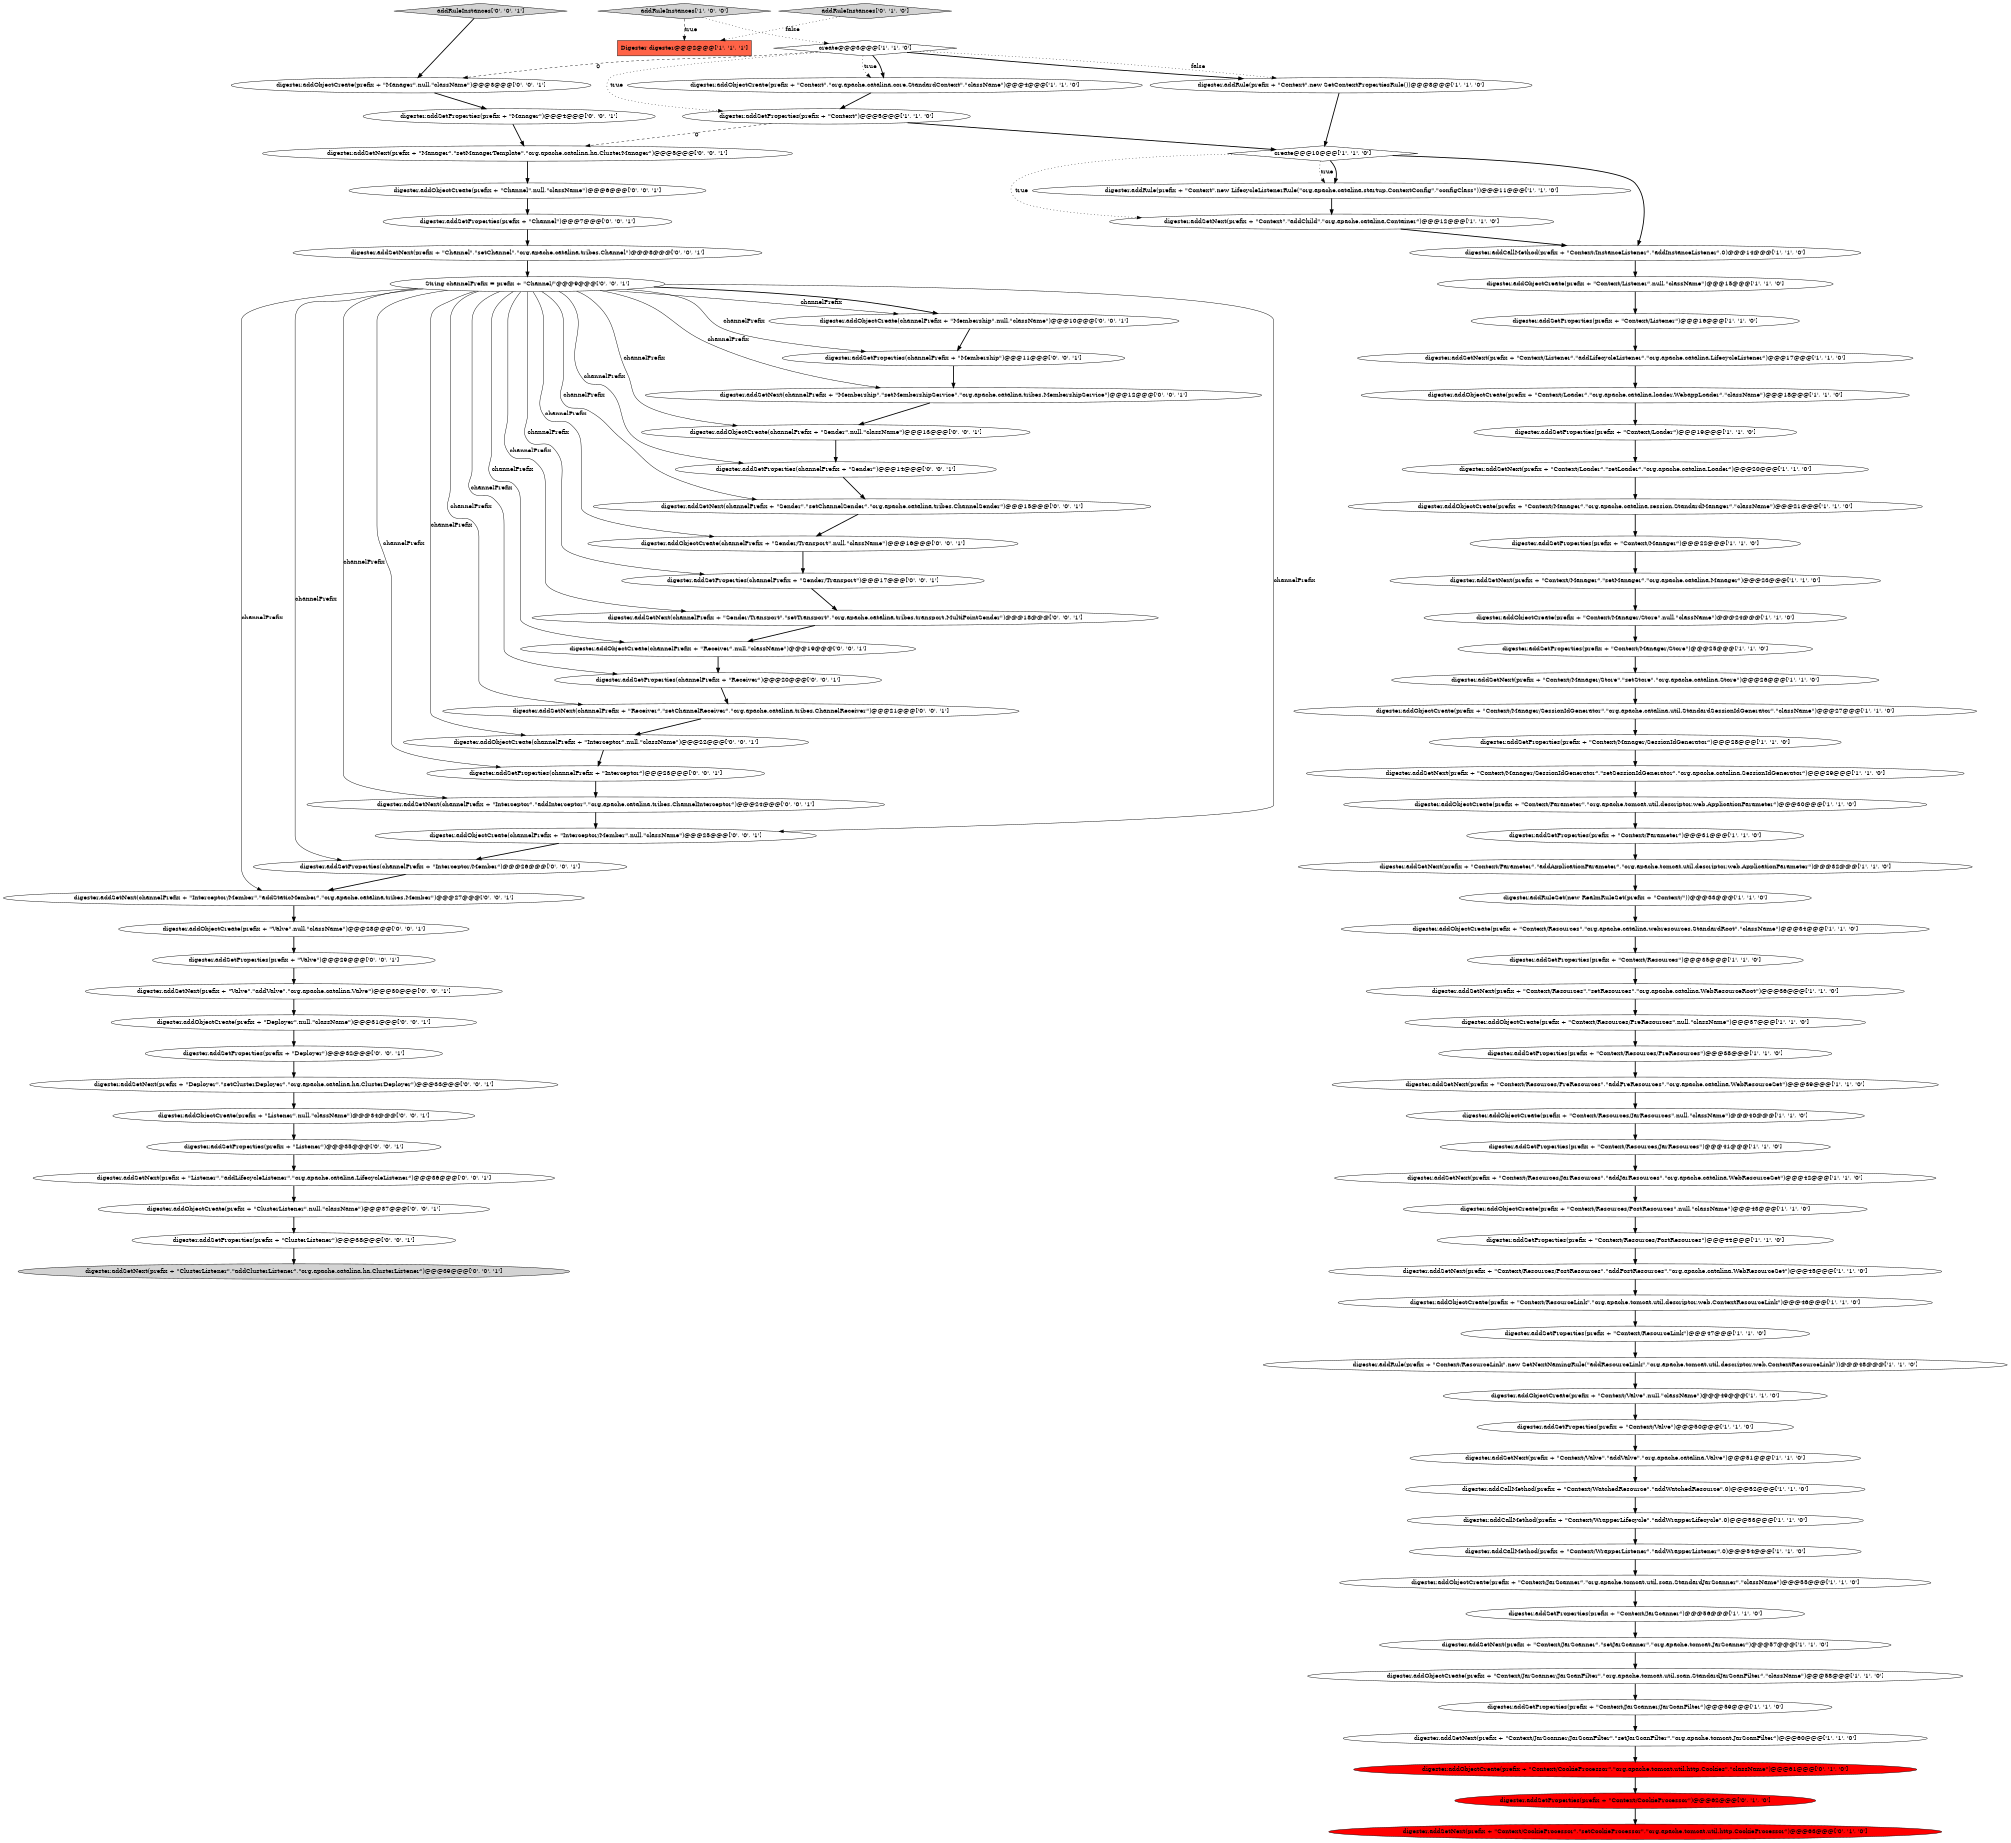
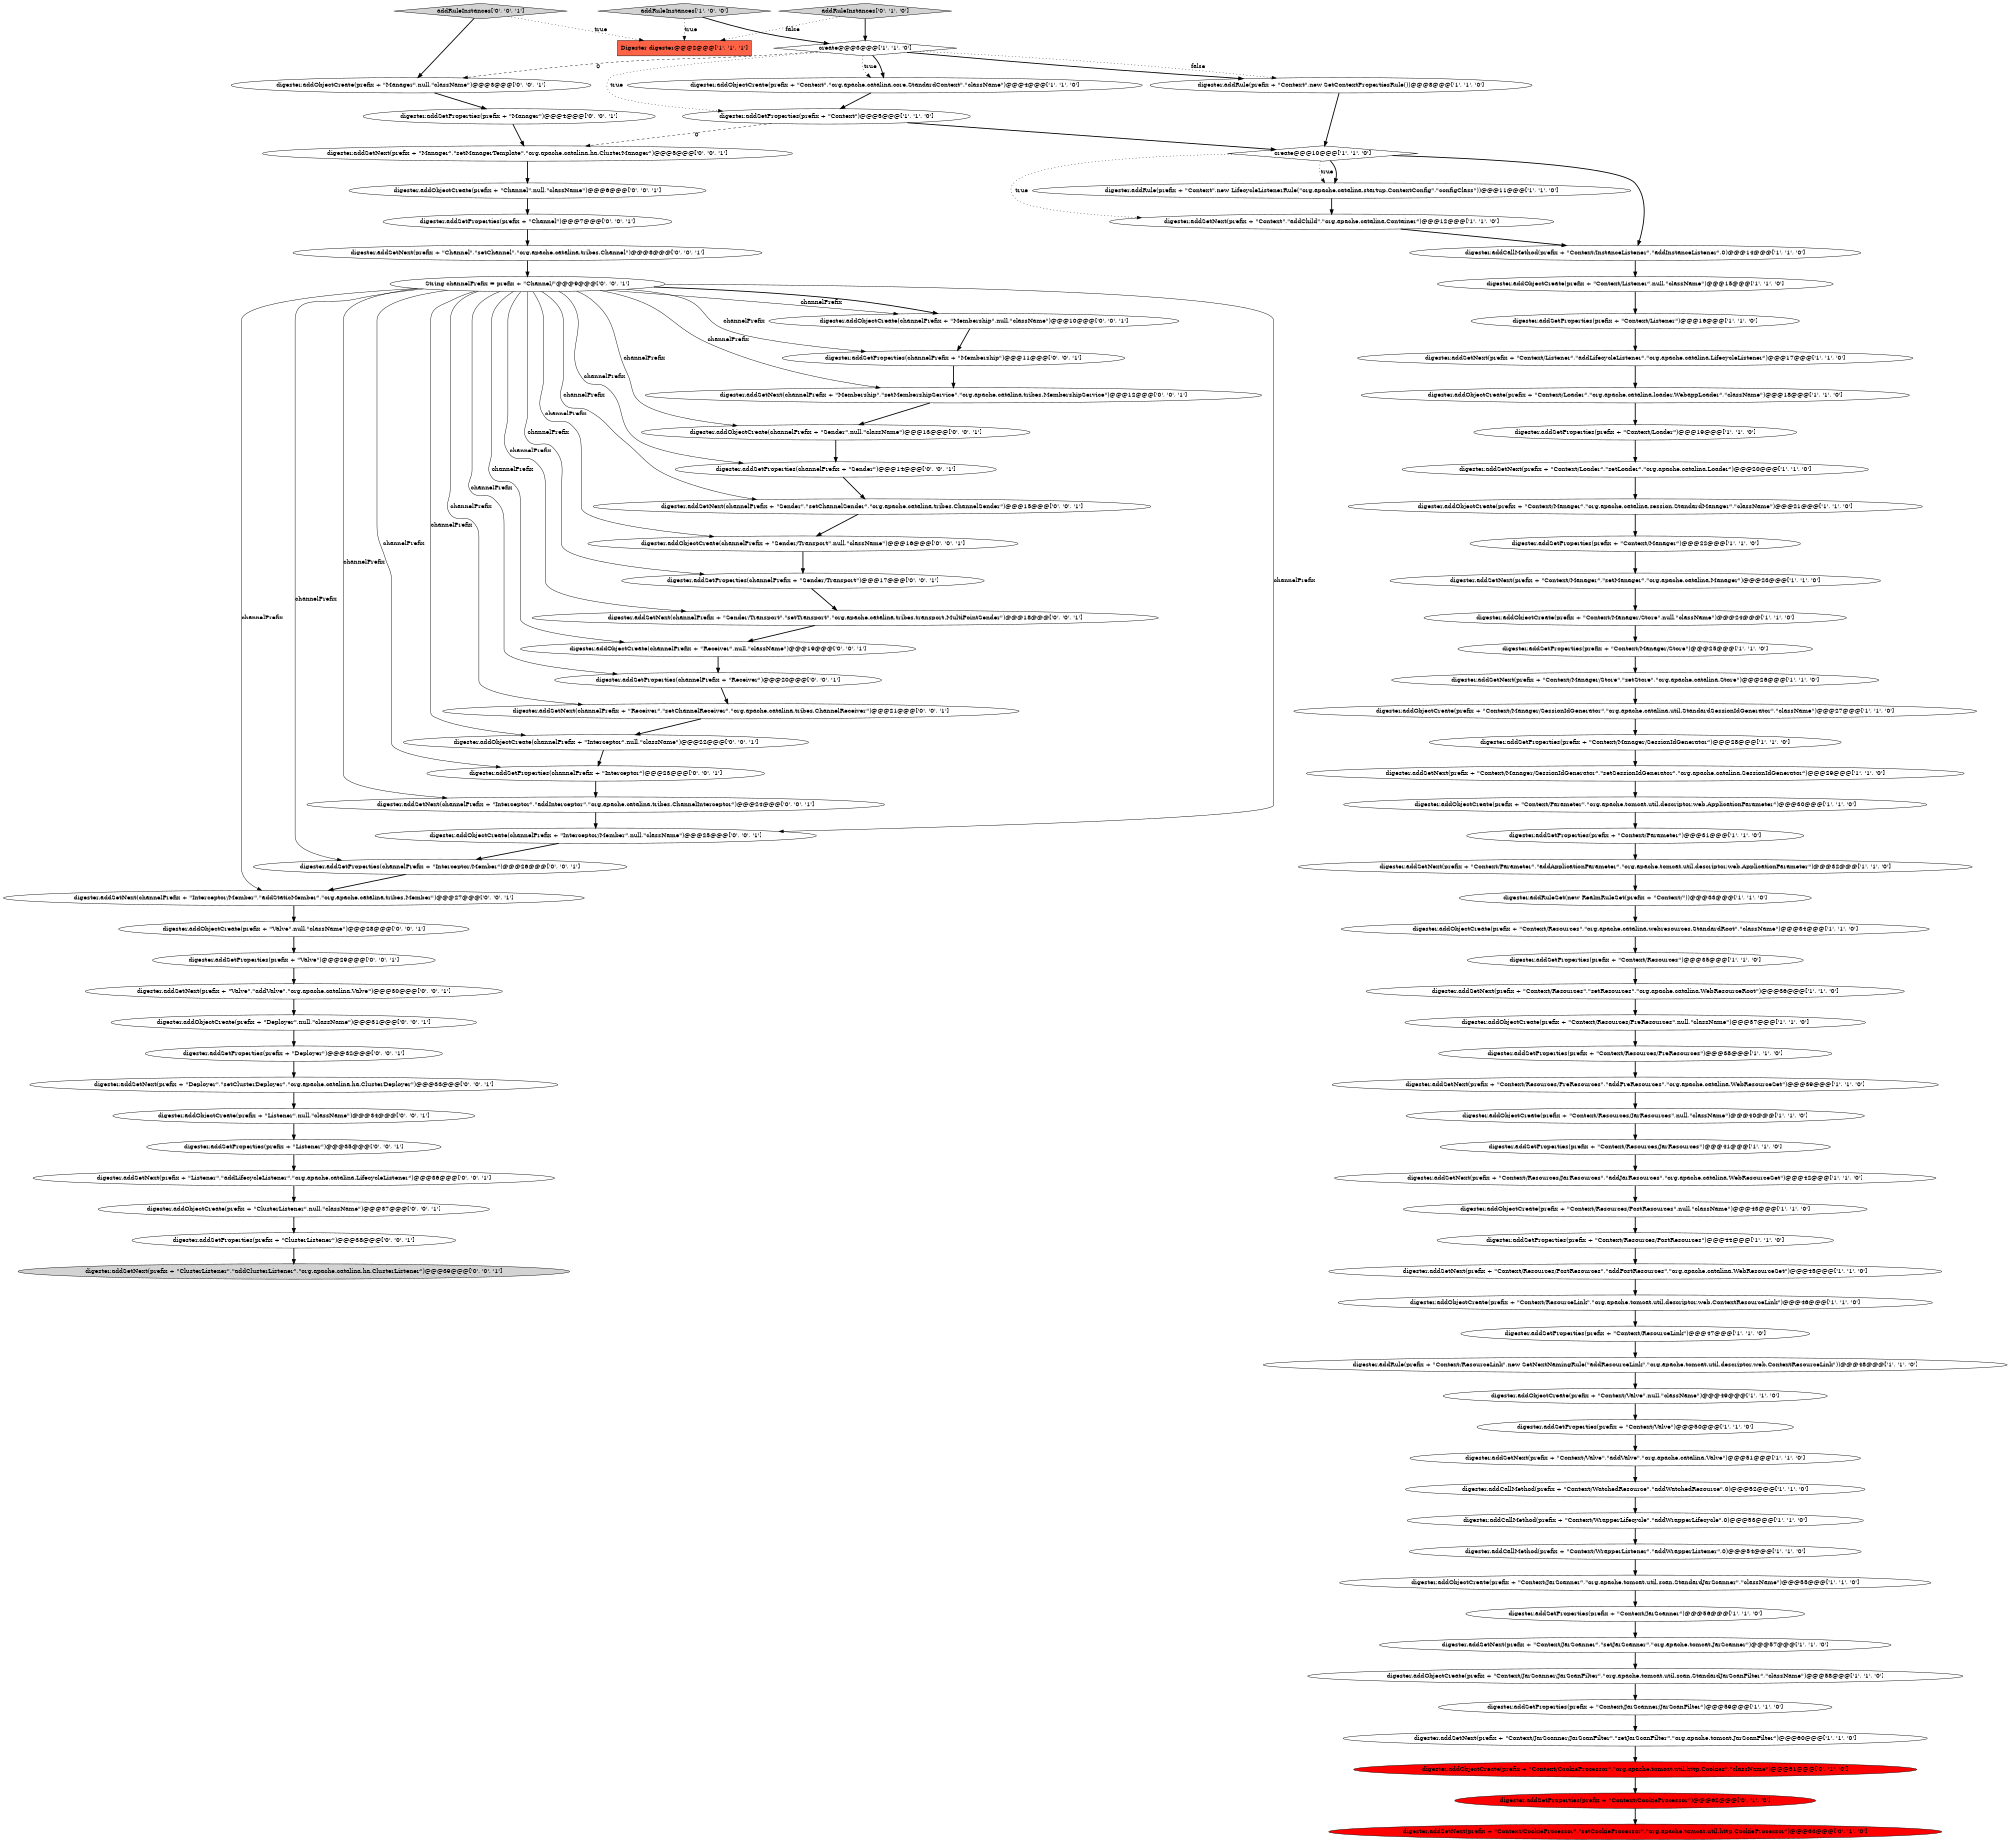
none -> (574, 28)
(684, 28) -> (684, 28)
none -> (865, 28)
(769, 34) -> (769, 34)
